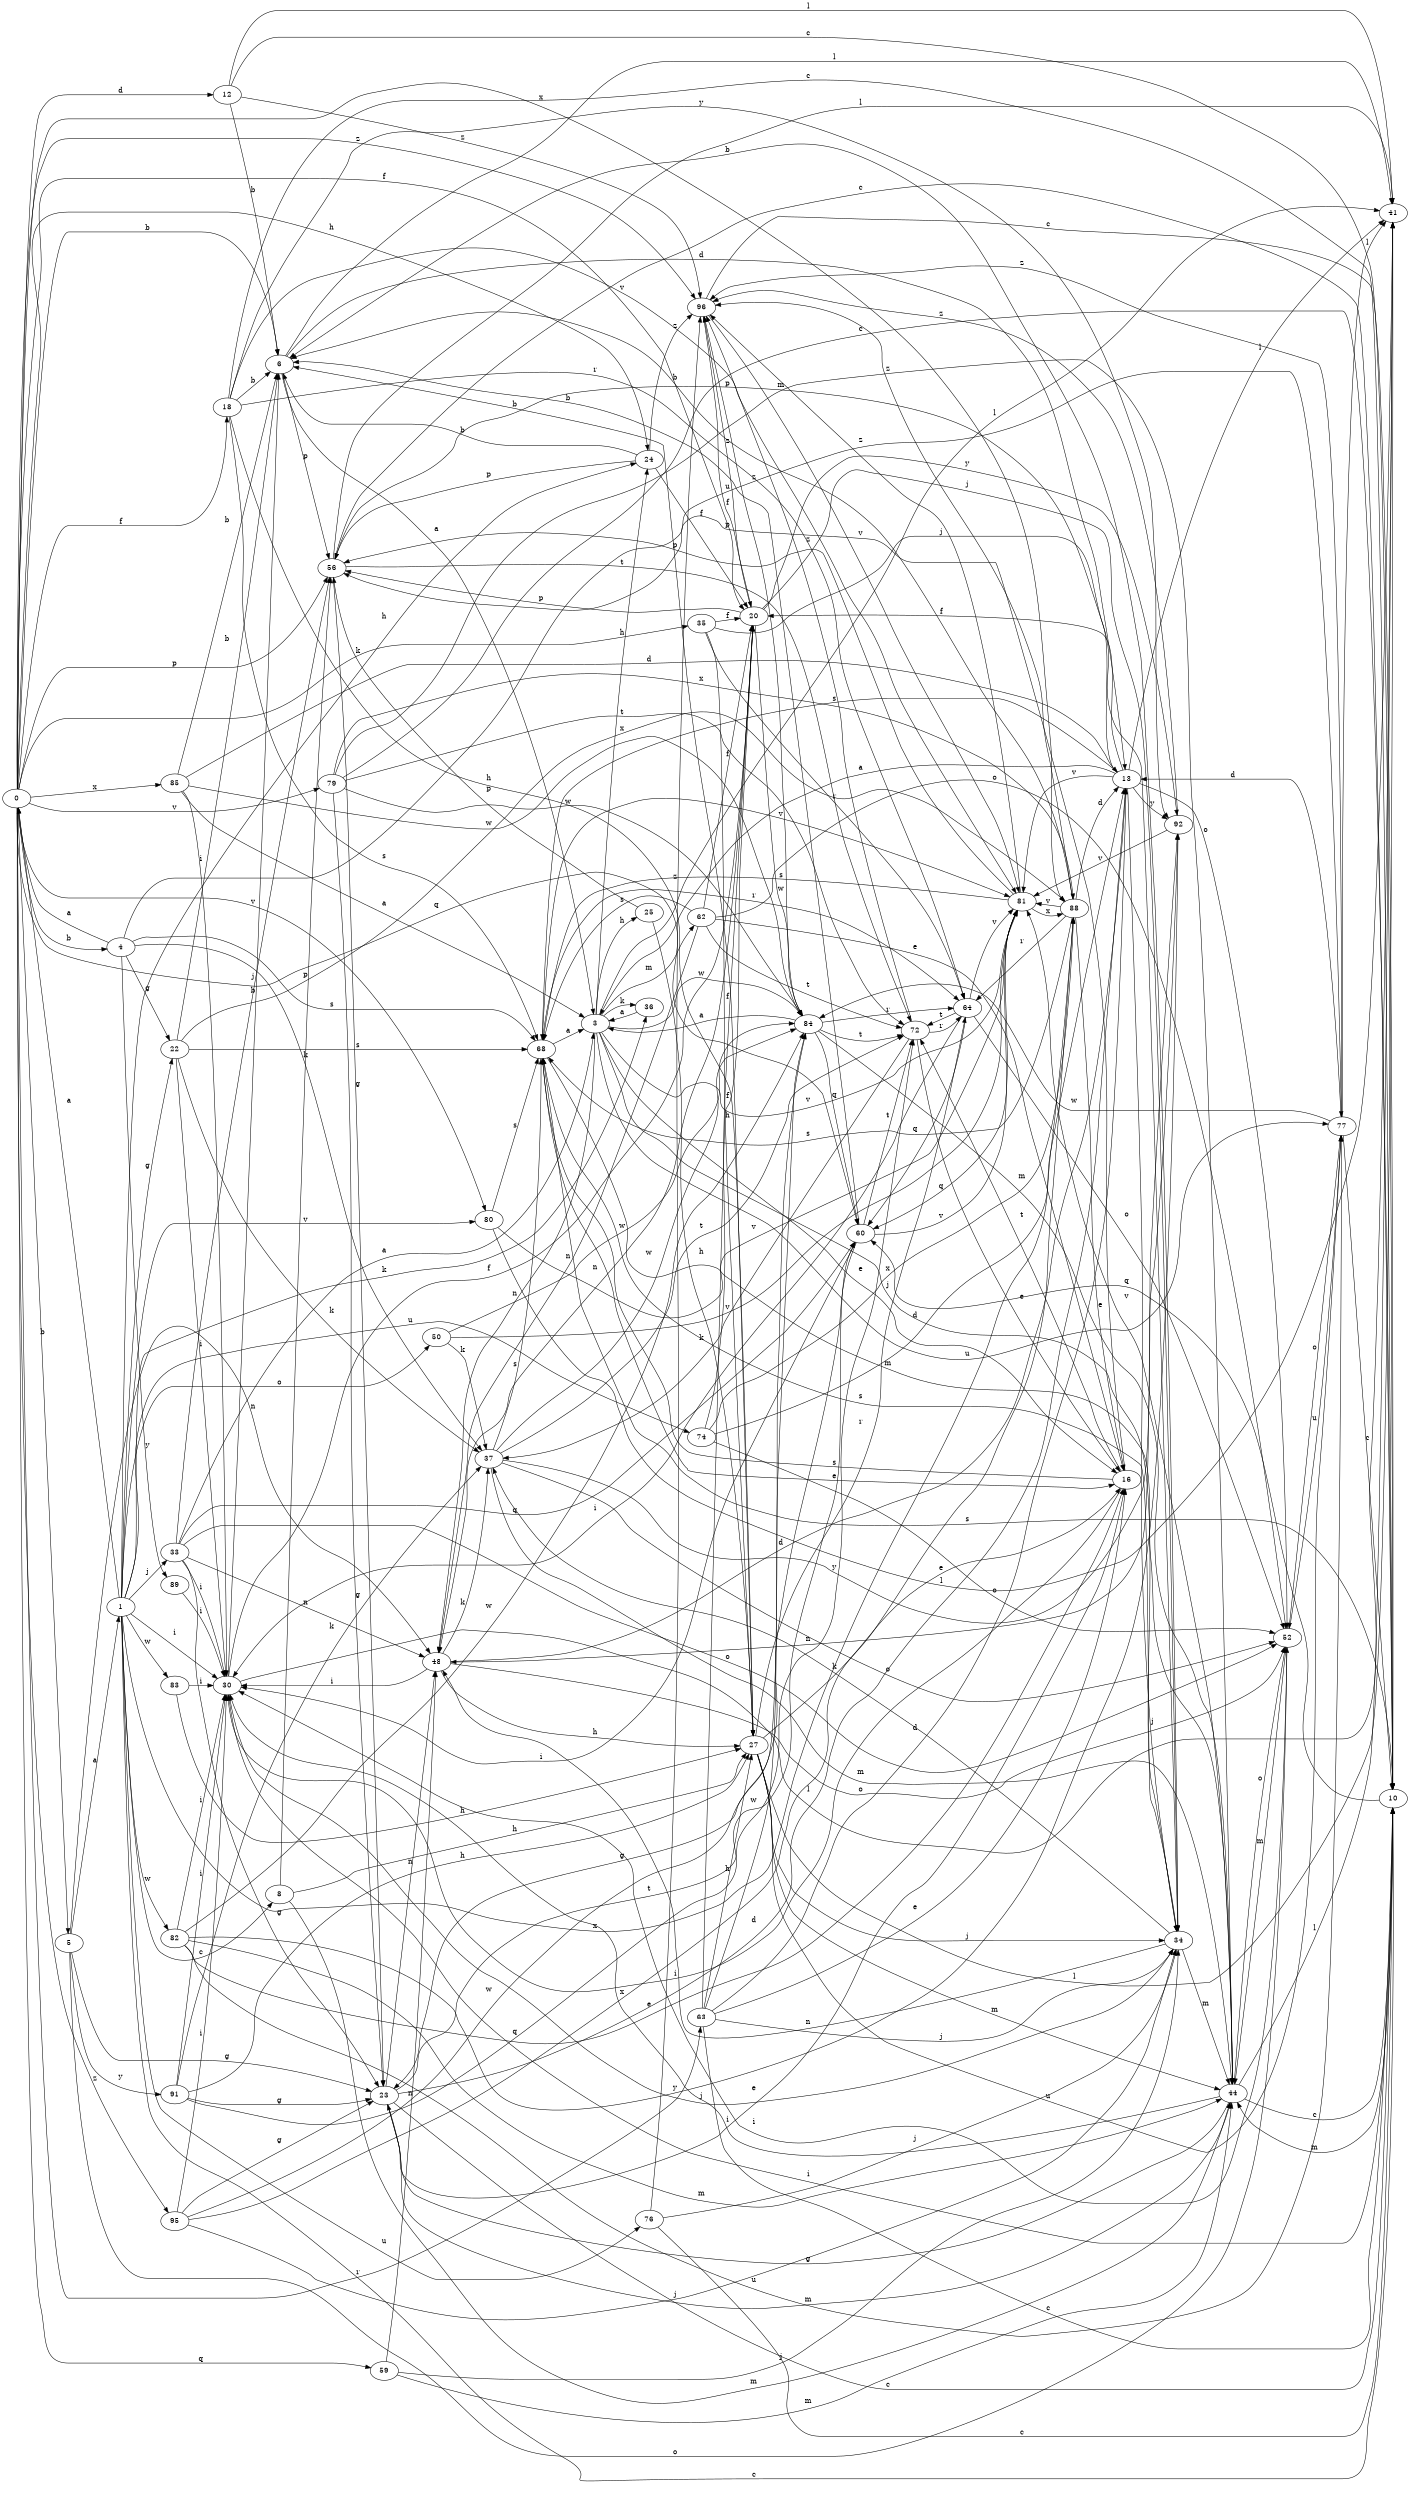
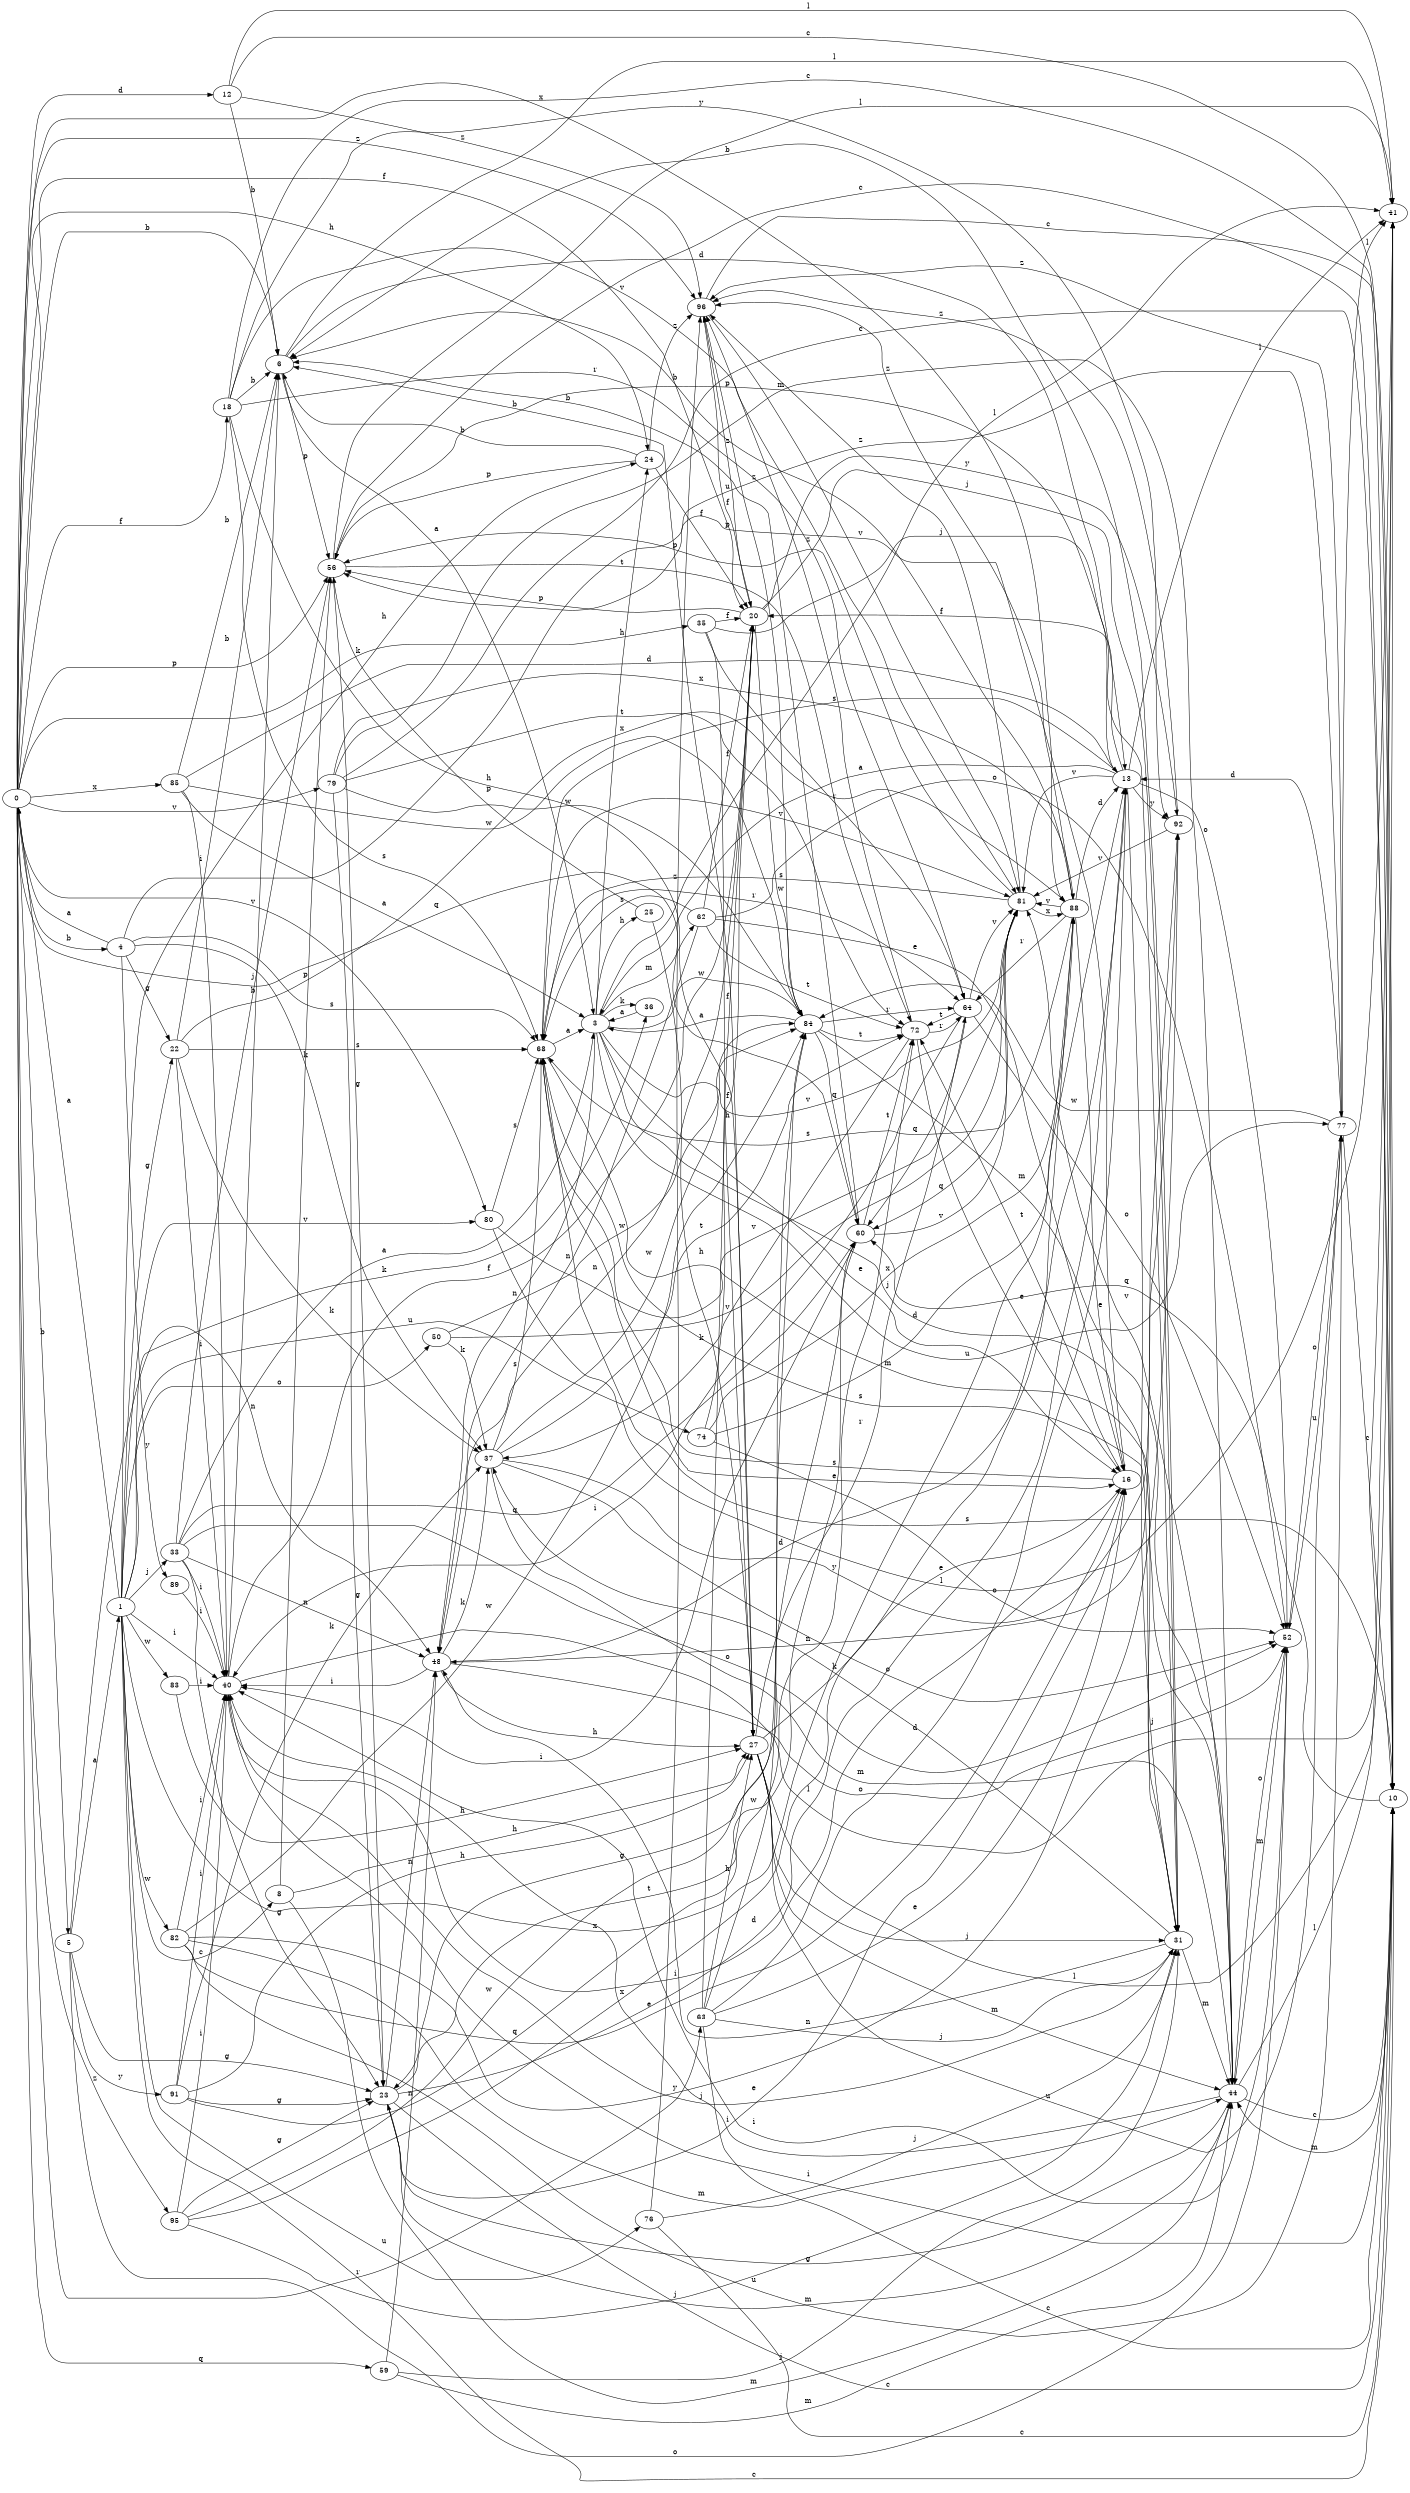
(227, 1686) -> (227, 1686)
(1179, 1941) -> (1179, 1941)
